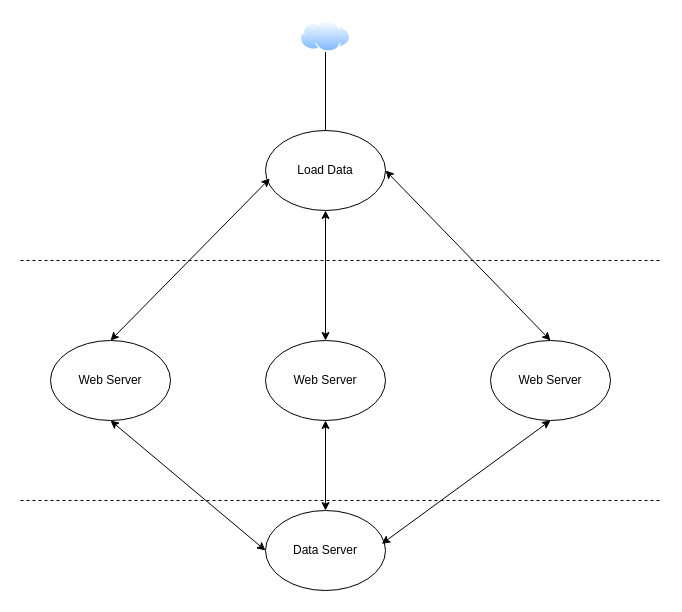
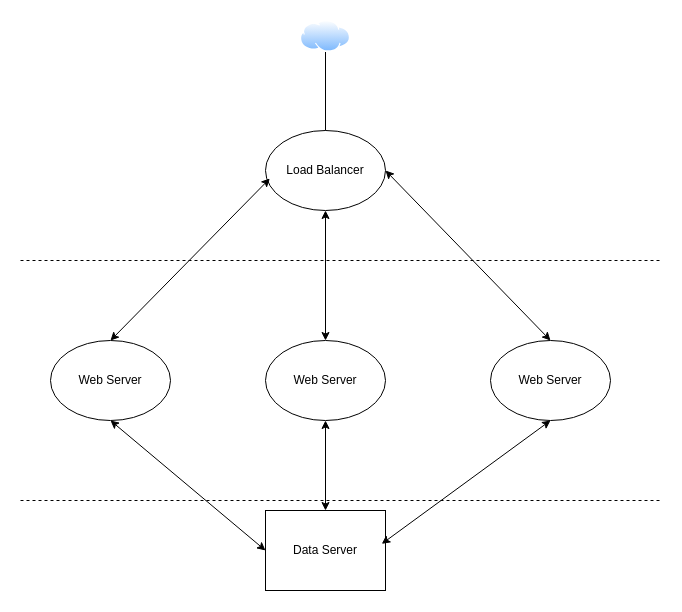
(326, 171) -> (326, 171)
(326, 551) -> (326, 551)
